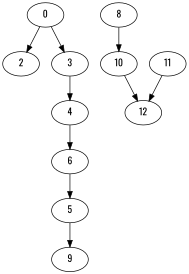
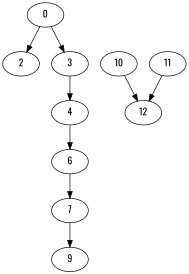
(119, 15) -> none
(70, 211) -> (70, 211)
